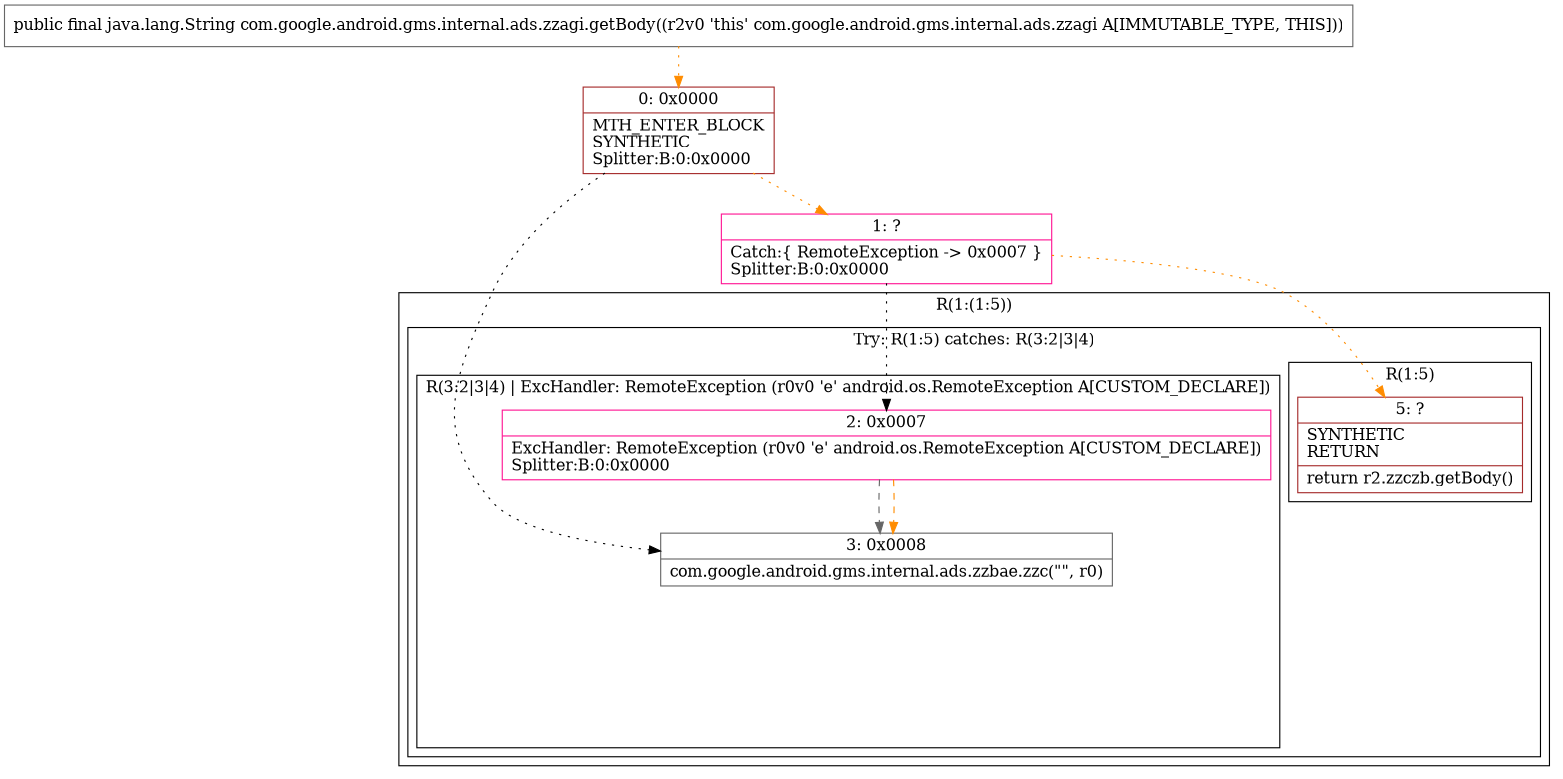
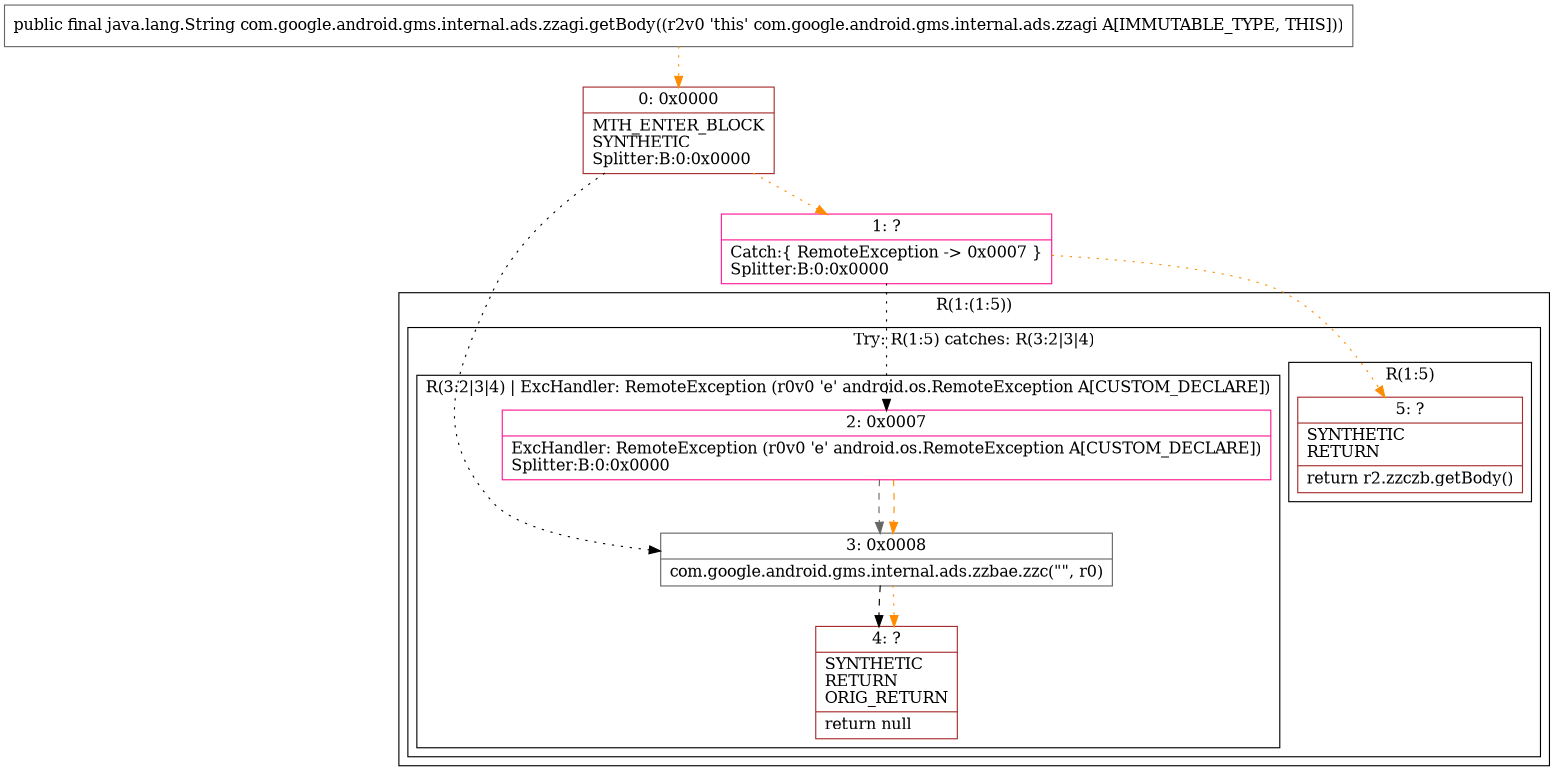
none -> (887, 683)
